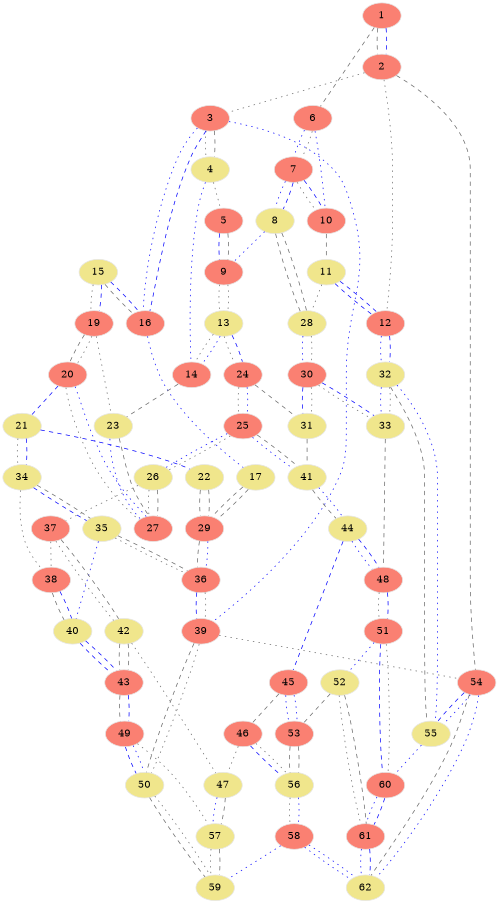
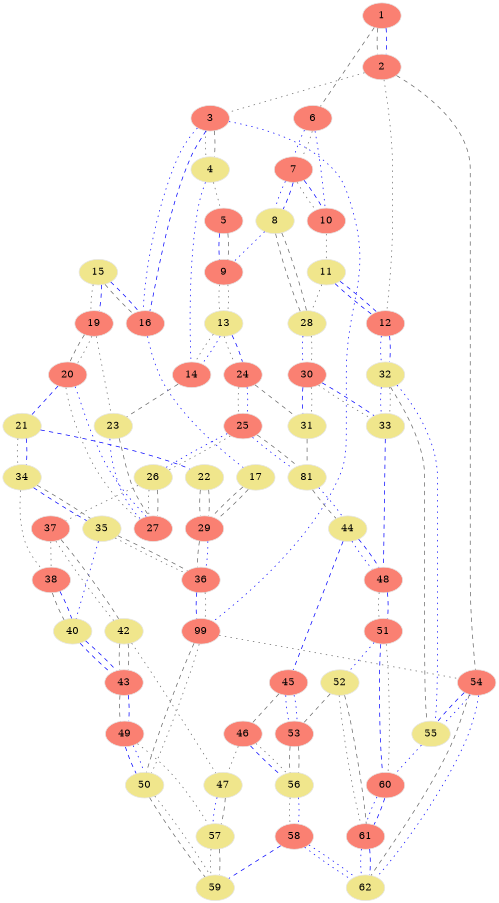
(326, 247) -> (326, 247)
(307, 477) -> (307, 477)
(384, 503) -> (384, 503)
(201, 631) -> (201, 631)
(255, 862) -> (255, 862)
